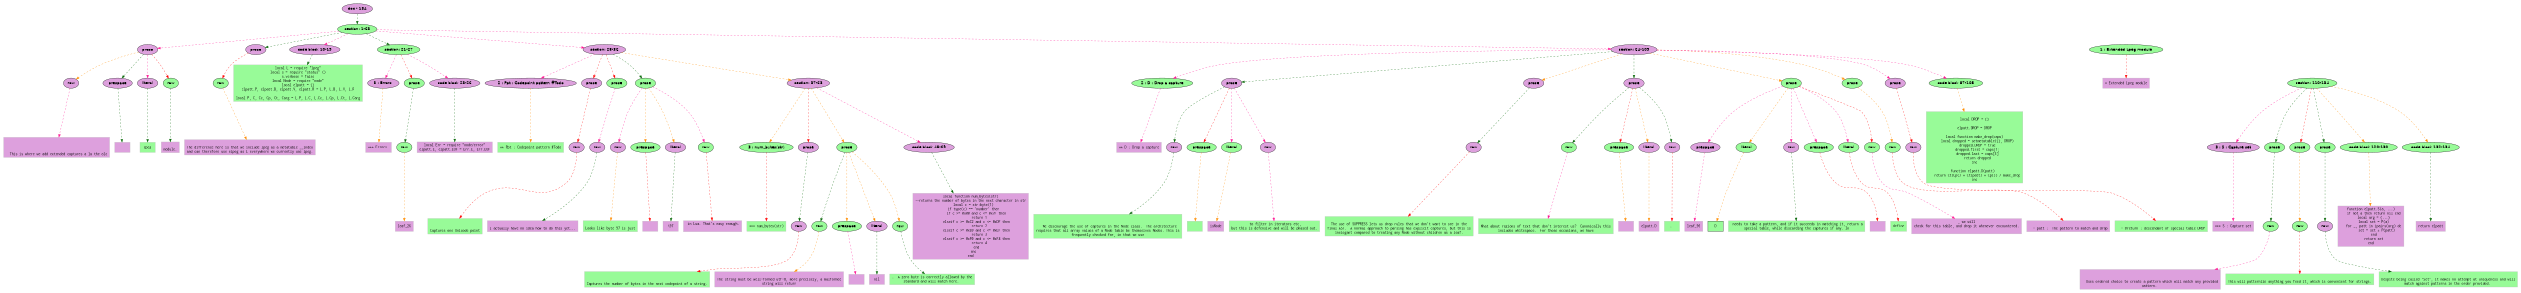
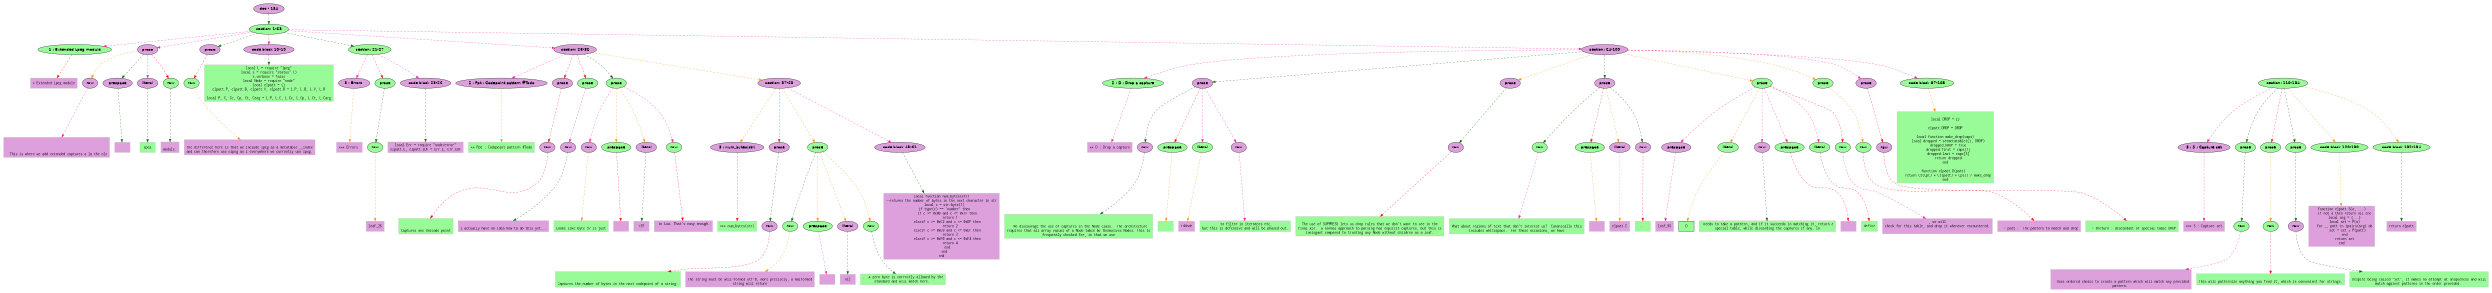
none -> (179, 39)
(766, 147) -> (737, 147)
(929, 147) -> (900, 147)
